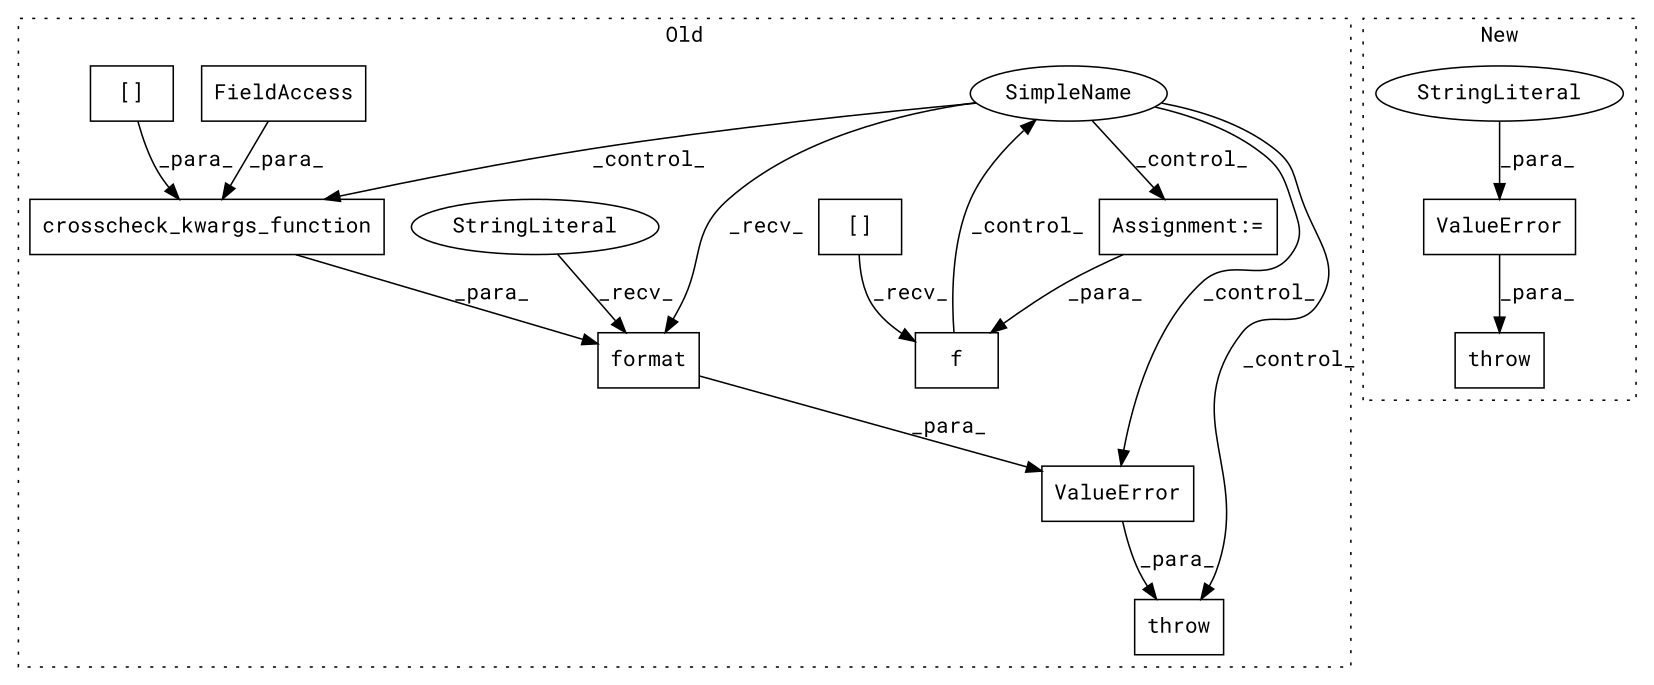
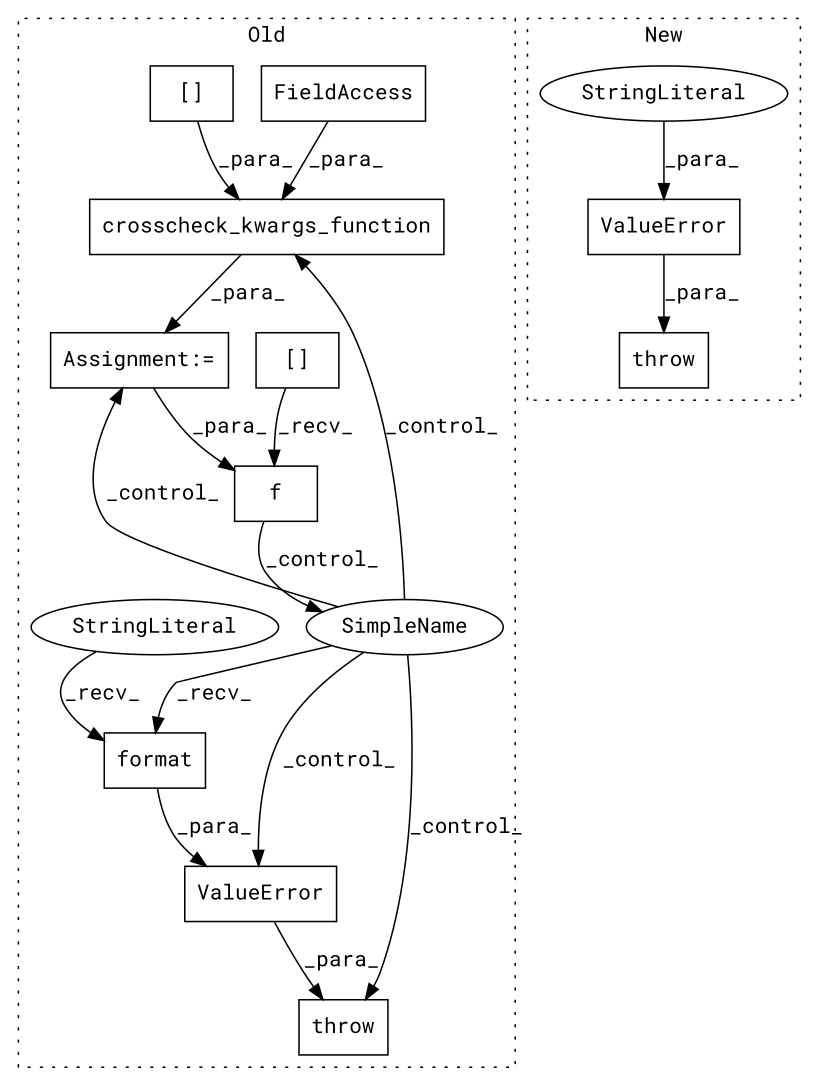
(439, 297) -> (209, 288)
